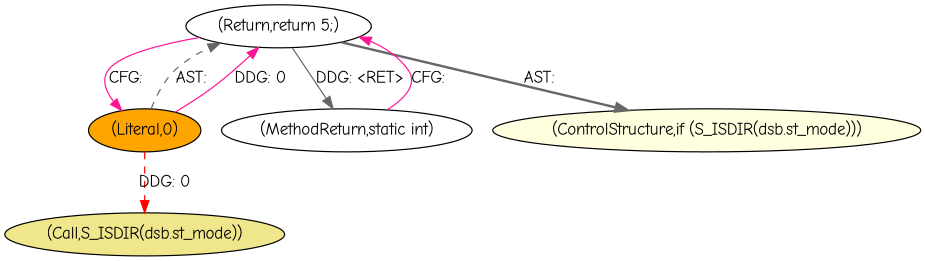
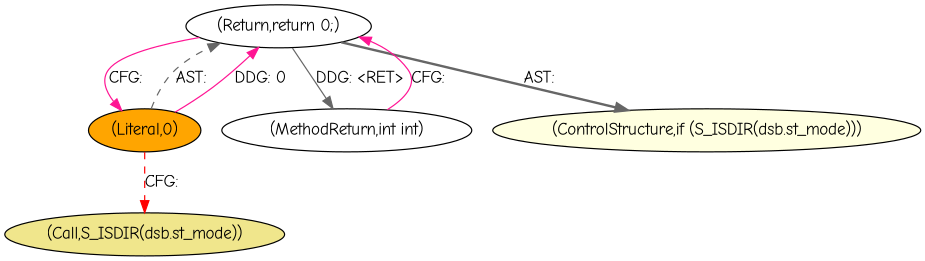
(279, 26) -> (279, 26)
(347, 130) -> (347, 130)
(164, 182) -> (164, 182)
